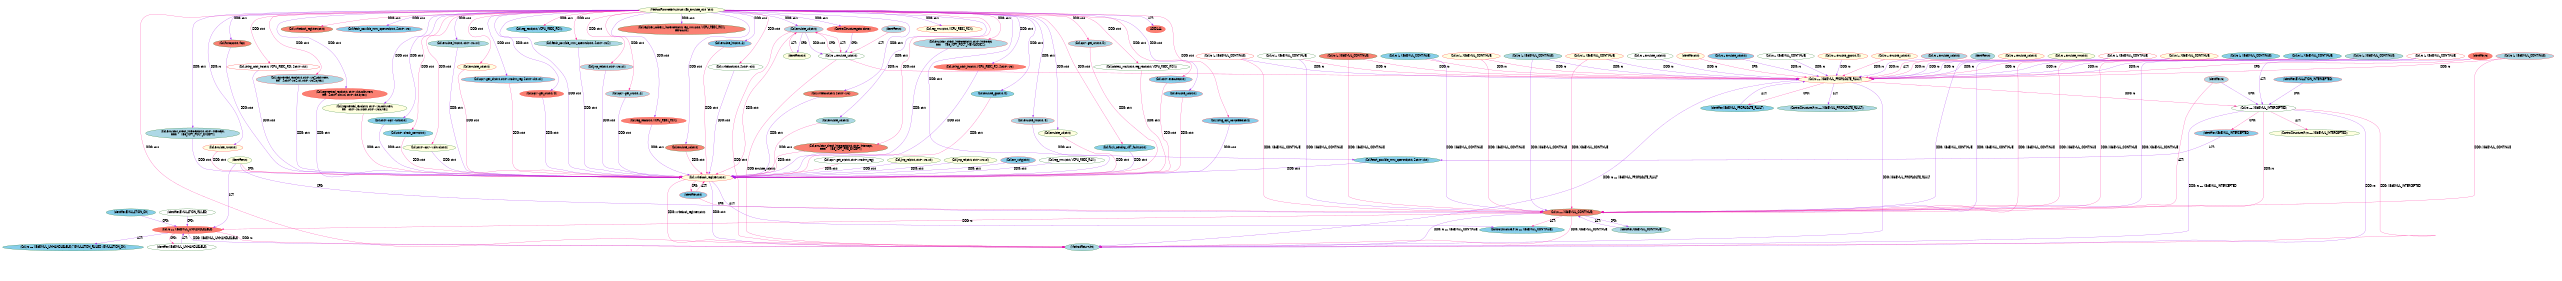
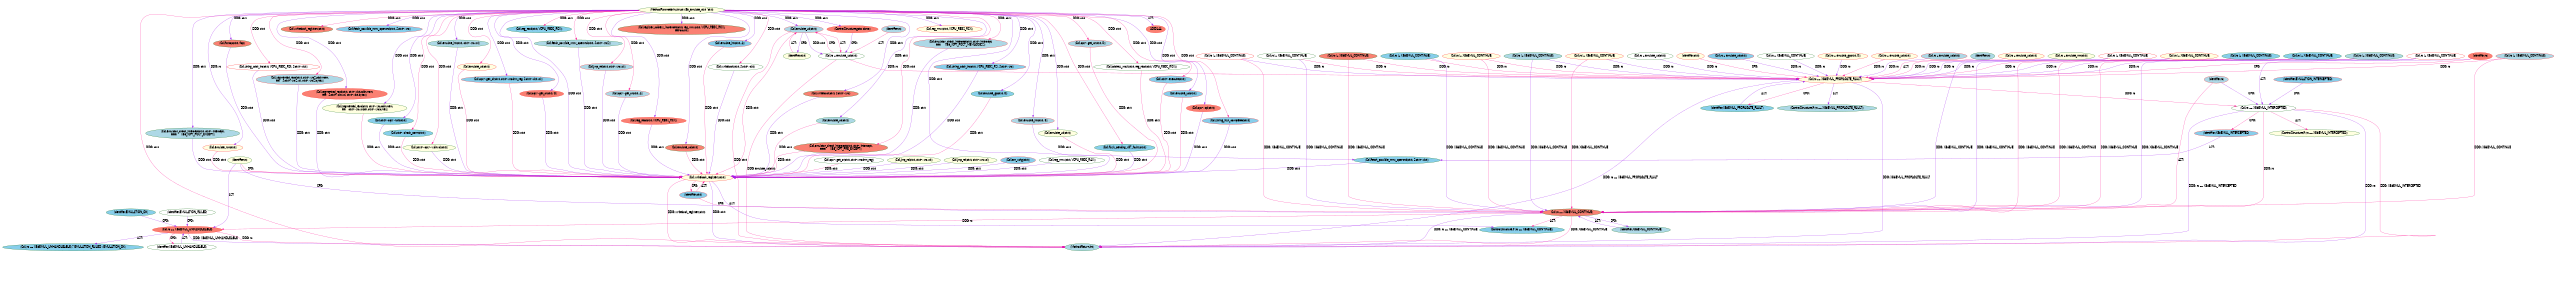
(980, 67) -> (980, 67)
none -> (1204, 108)
(1230, 121) -> (1230, 121)
